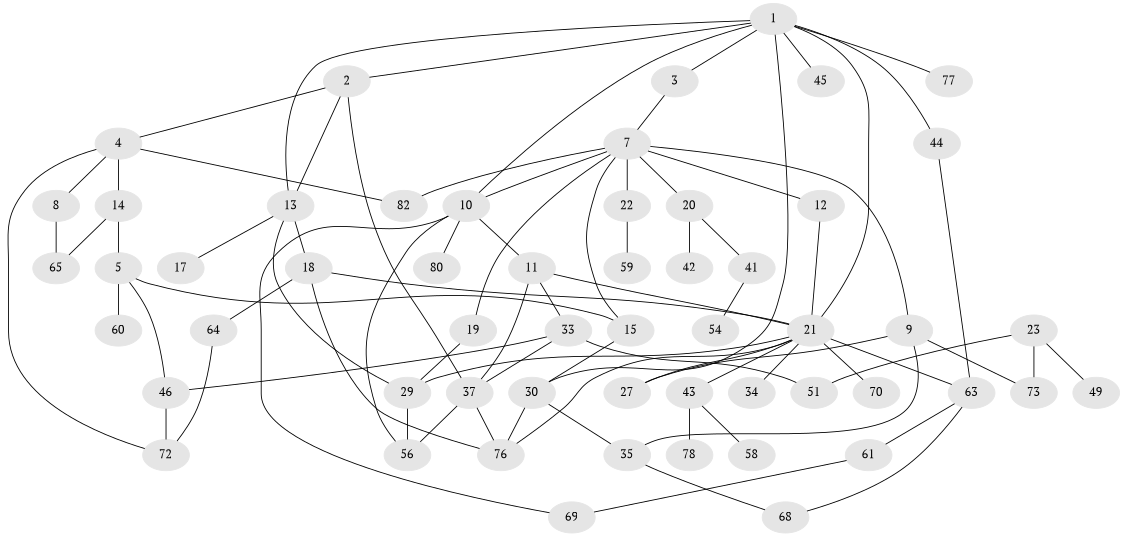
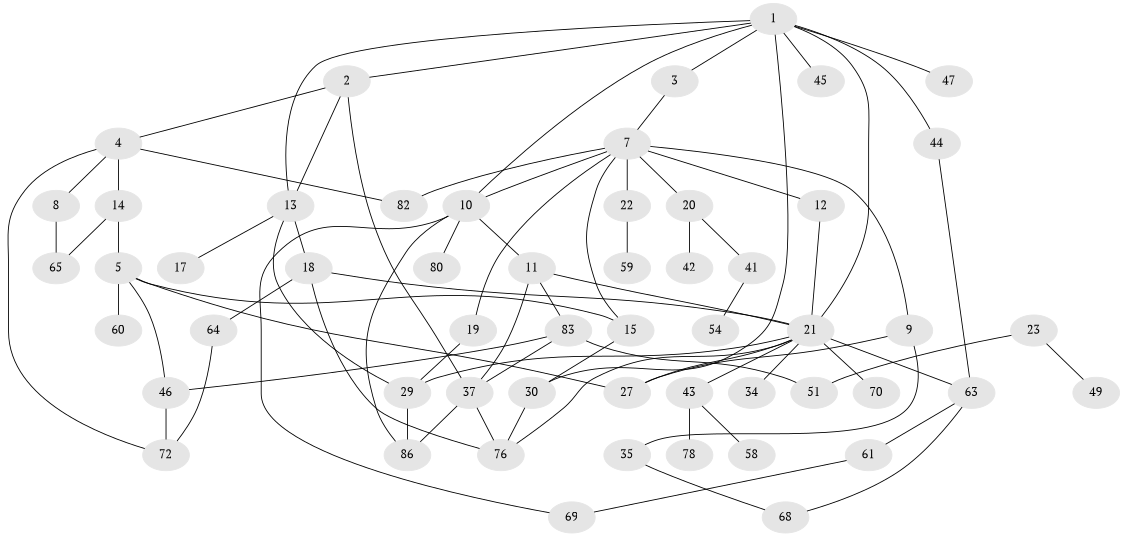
(949, 81) -> (949, 81)
(568, 331) -> (568, 331)
none -> (357, 338)
(1034, 393) -> none
(580, 424) -> none
(407, 455) -> (407, 455)
